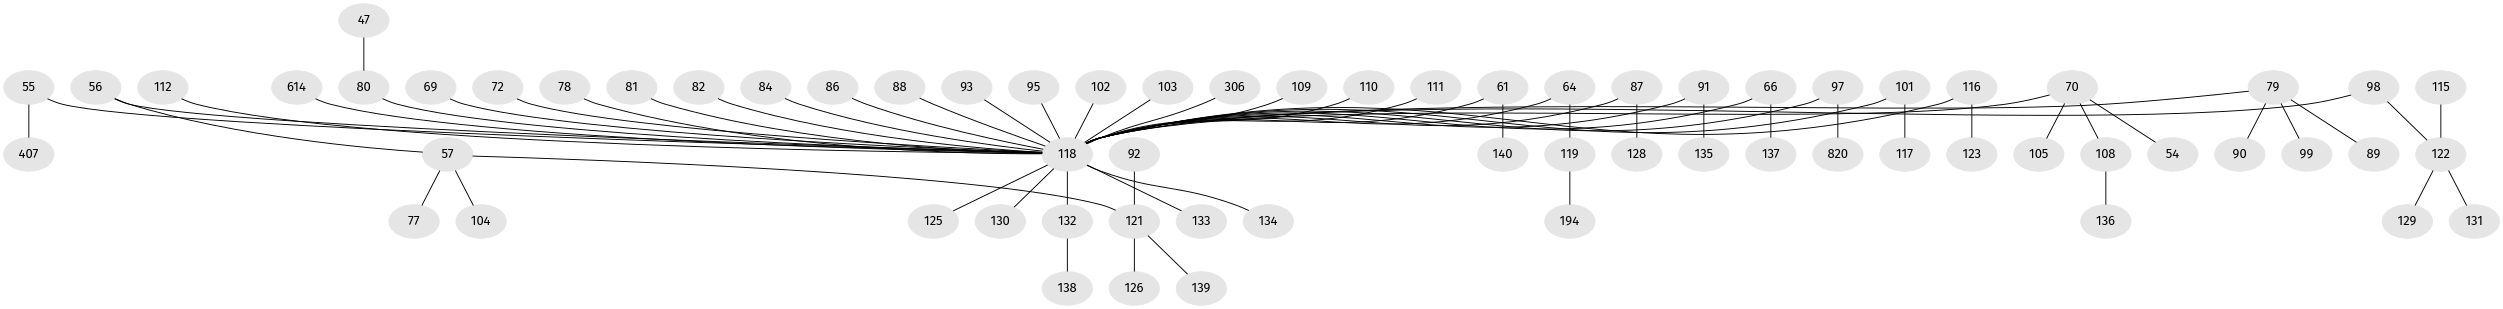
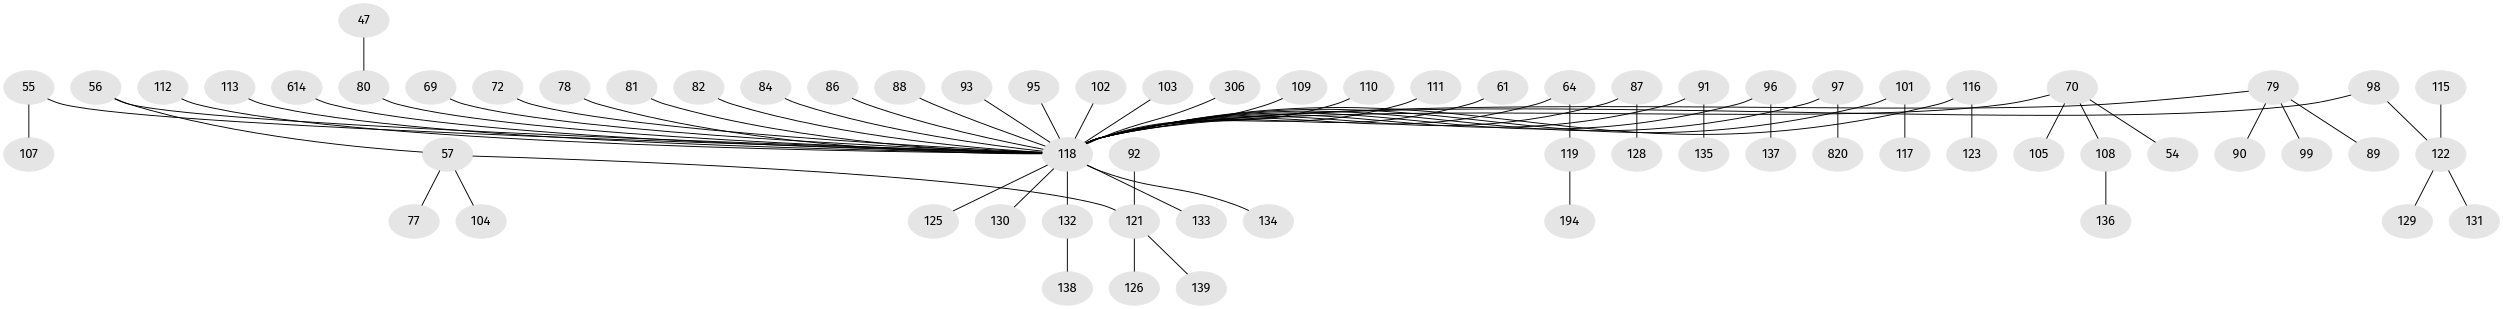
none -> (230, 87)
(1771, 87) -> (1771, 87)
(29, 154) -> (29, 154)
(1503, 154) -> none
